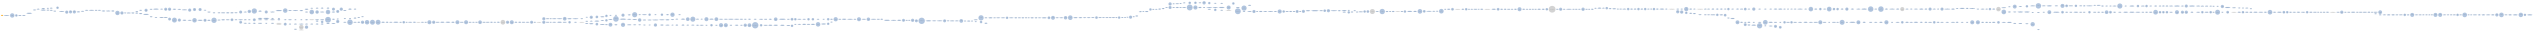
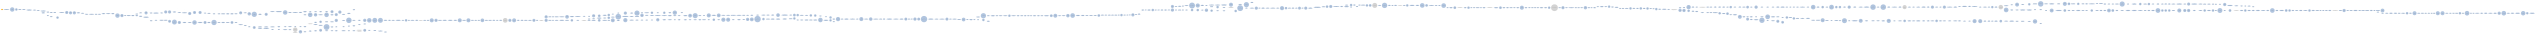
none -> (285, 30)
